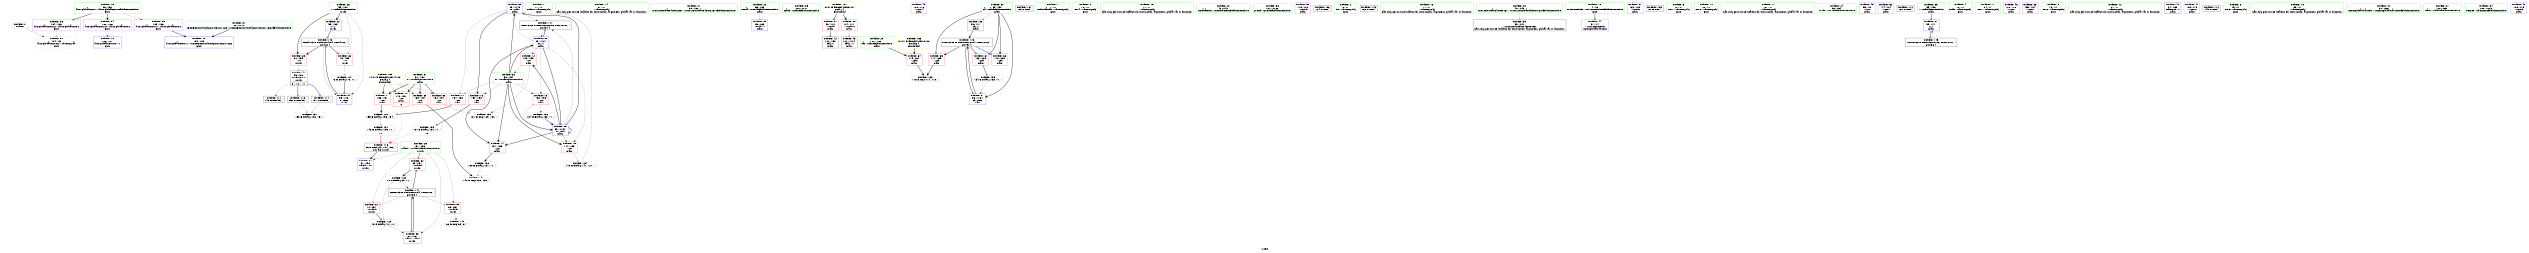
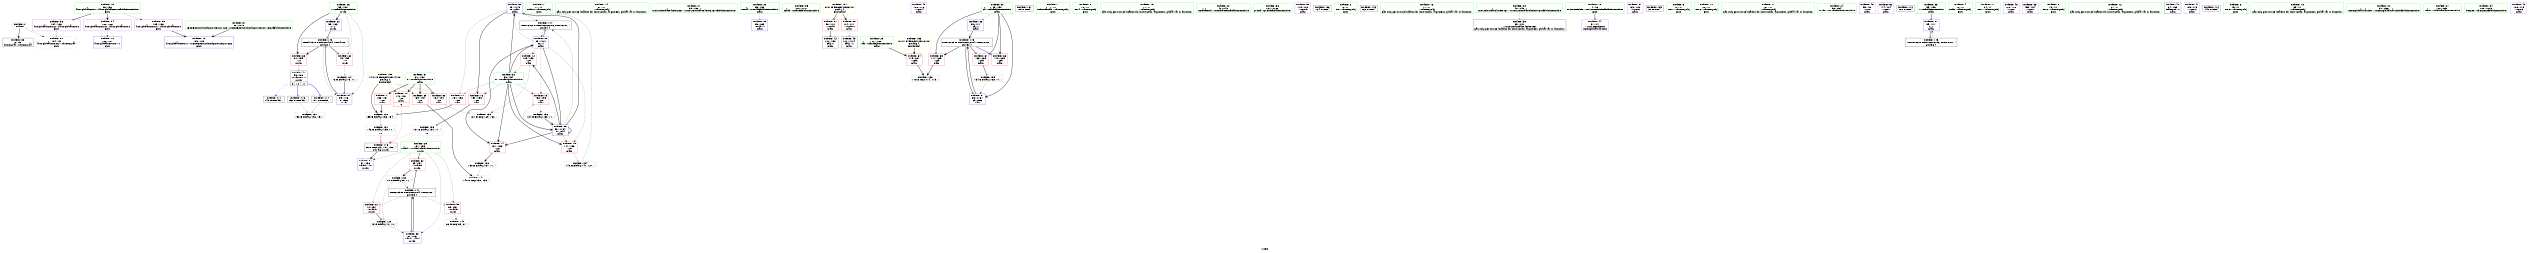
none -> (18, 42)
(384, 88) -> (371, 97)
